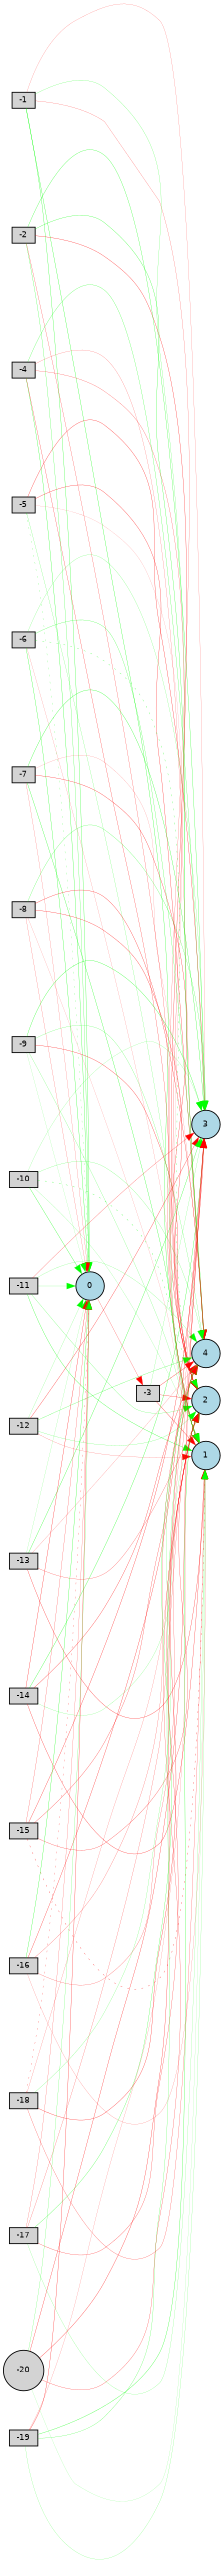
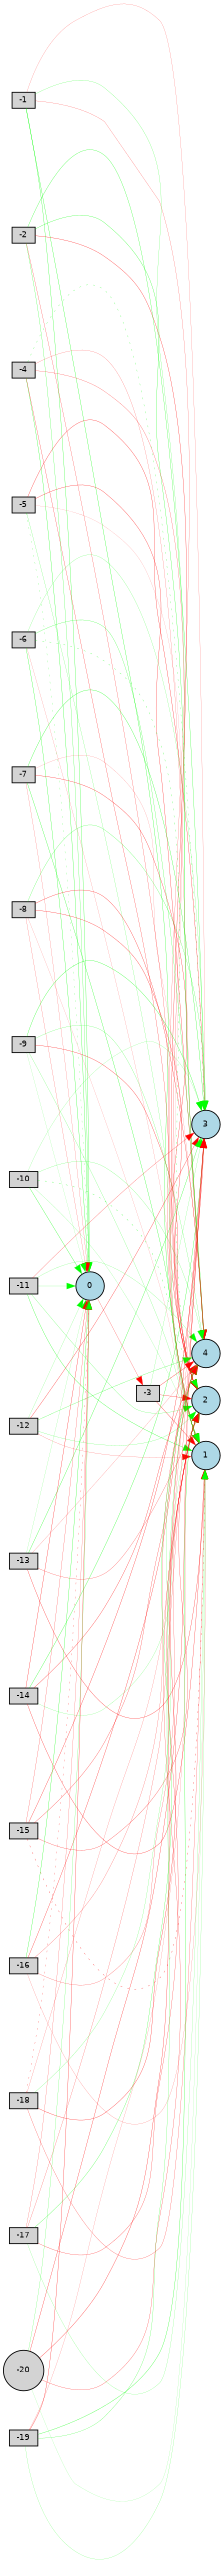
(147, 422) -> (147, 422)
